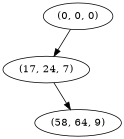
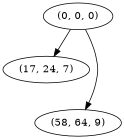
(60, 93) -> (98, 66)
